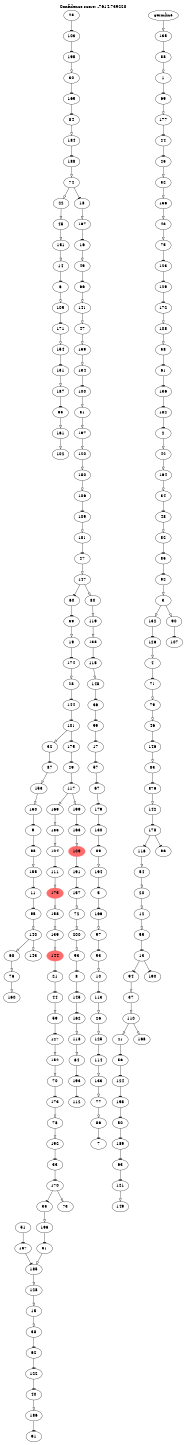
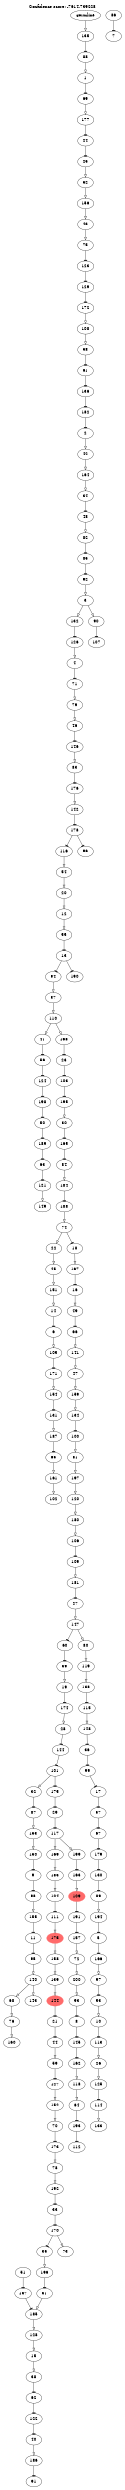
(153, 789) -> (75, 789)
none -> (64, 1049)
(99, 1102) -> none
